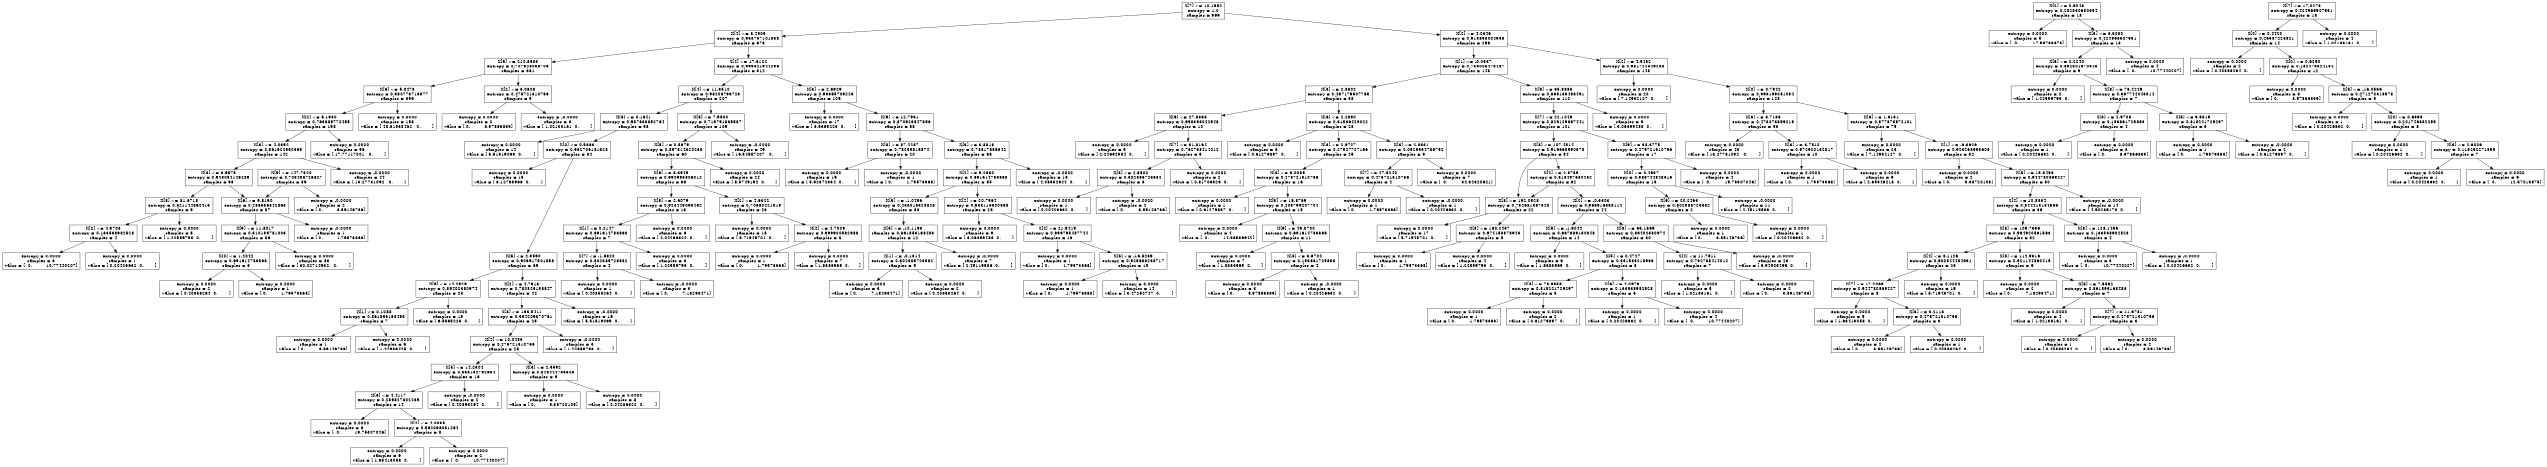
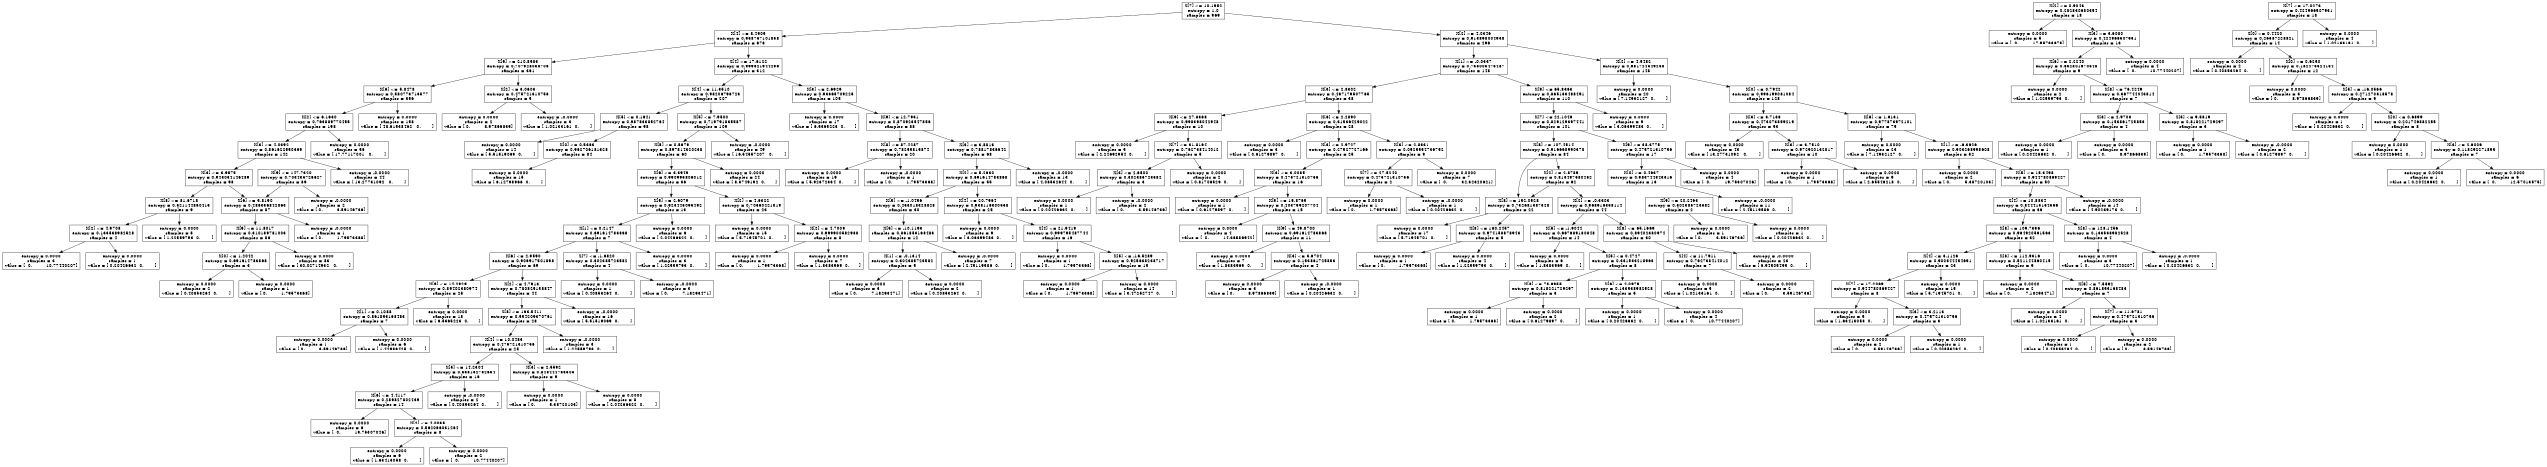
(1659, 191) -> none
(551, 204) -> (562, 247)
